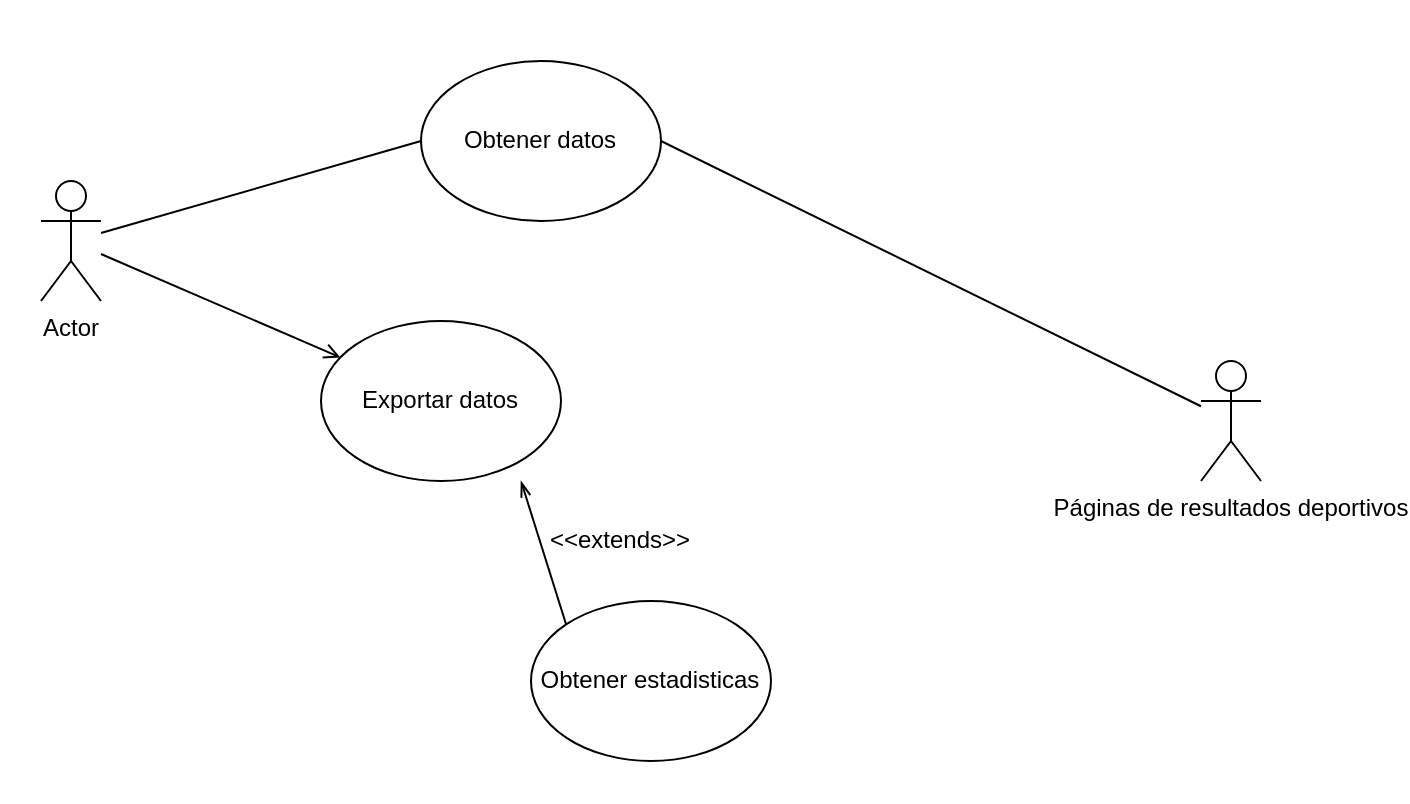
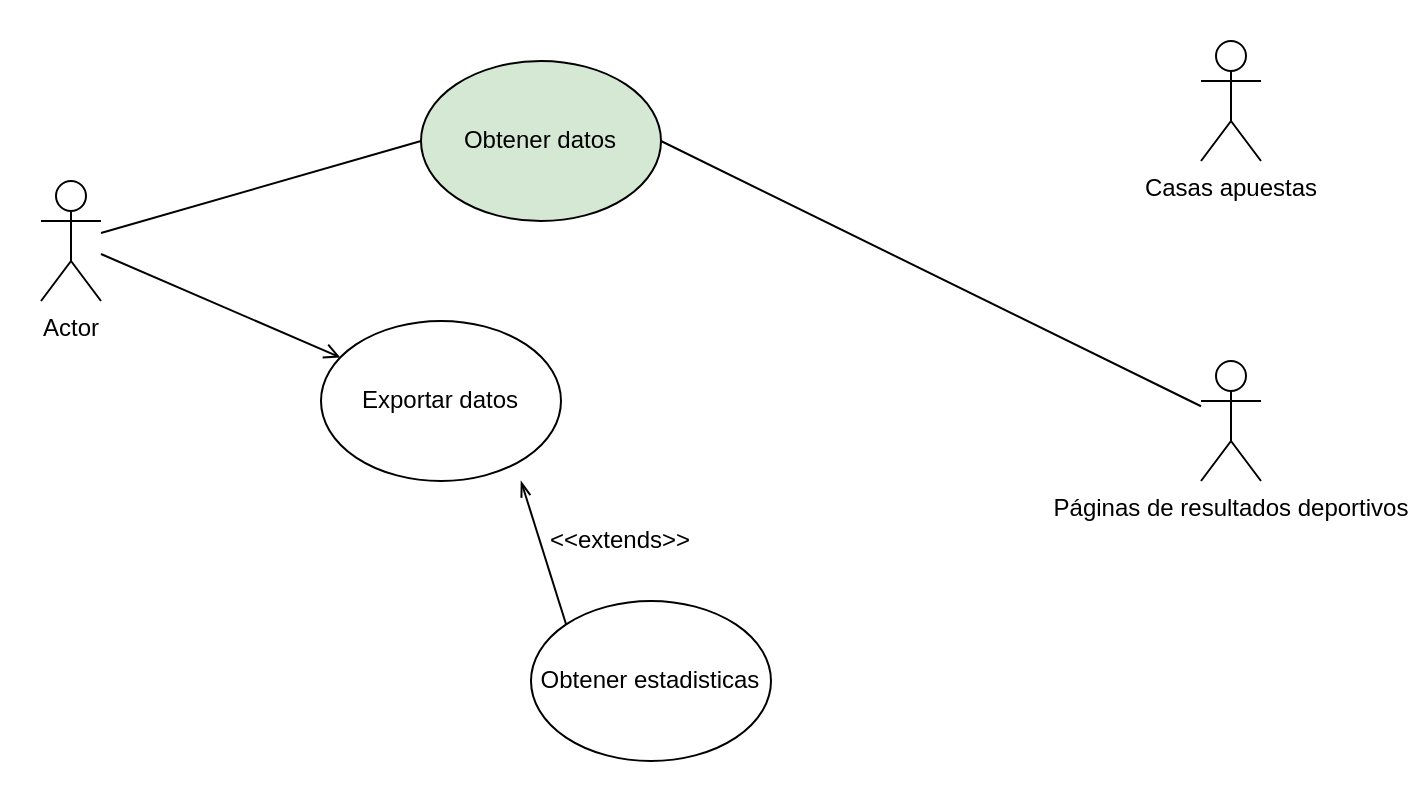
none -> (1231, 101)
(541, 141) -> (541, 141)
